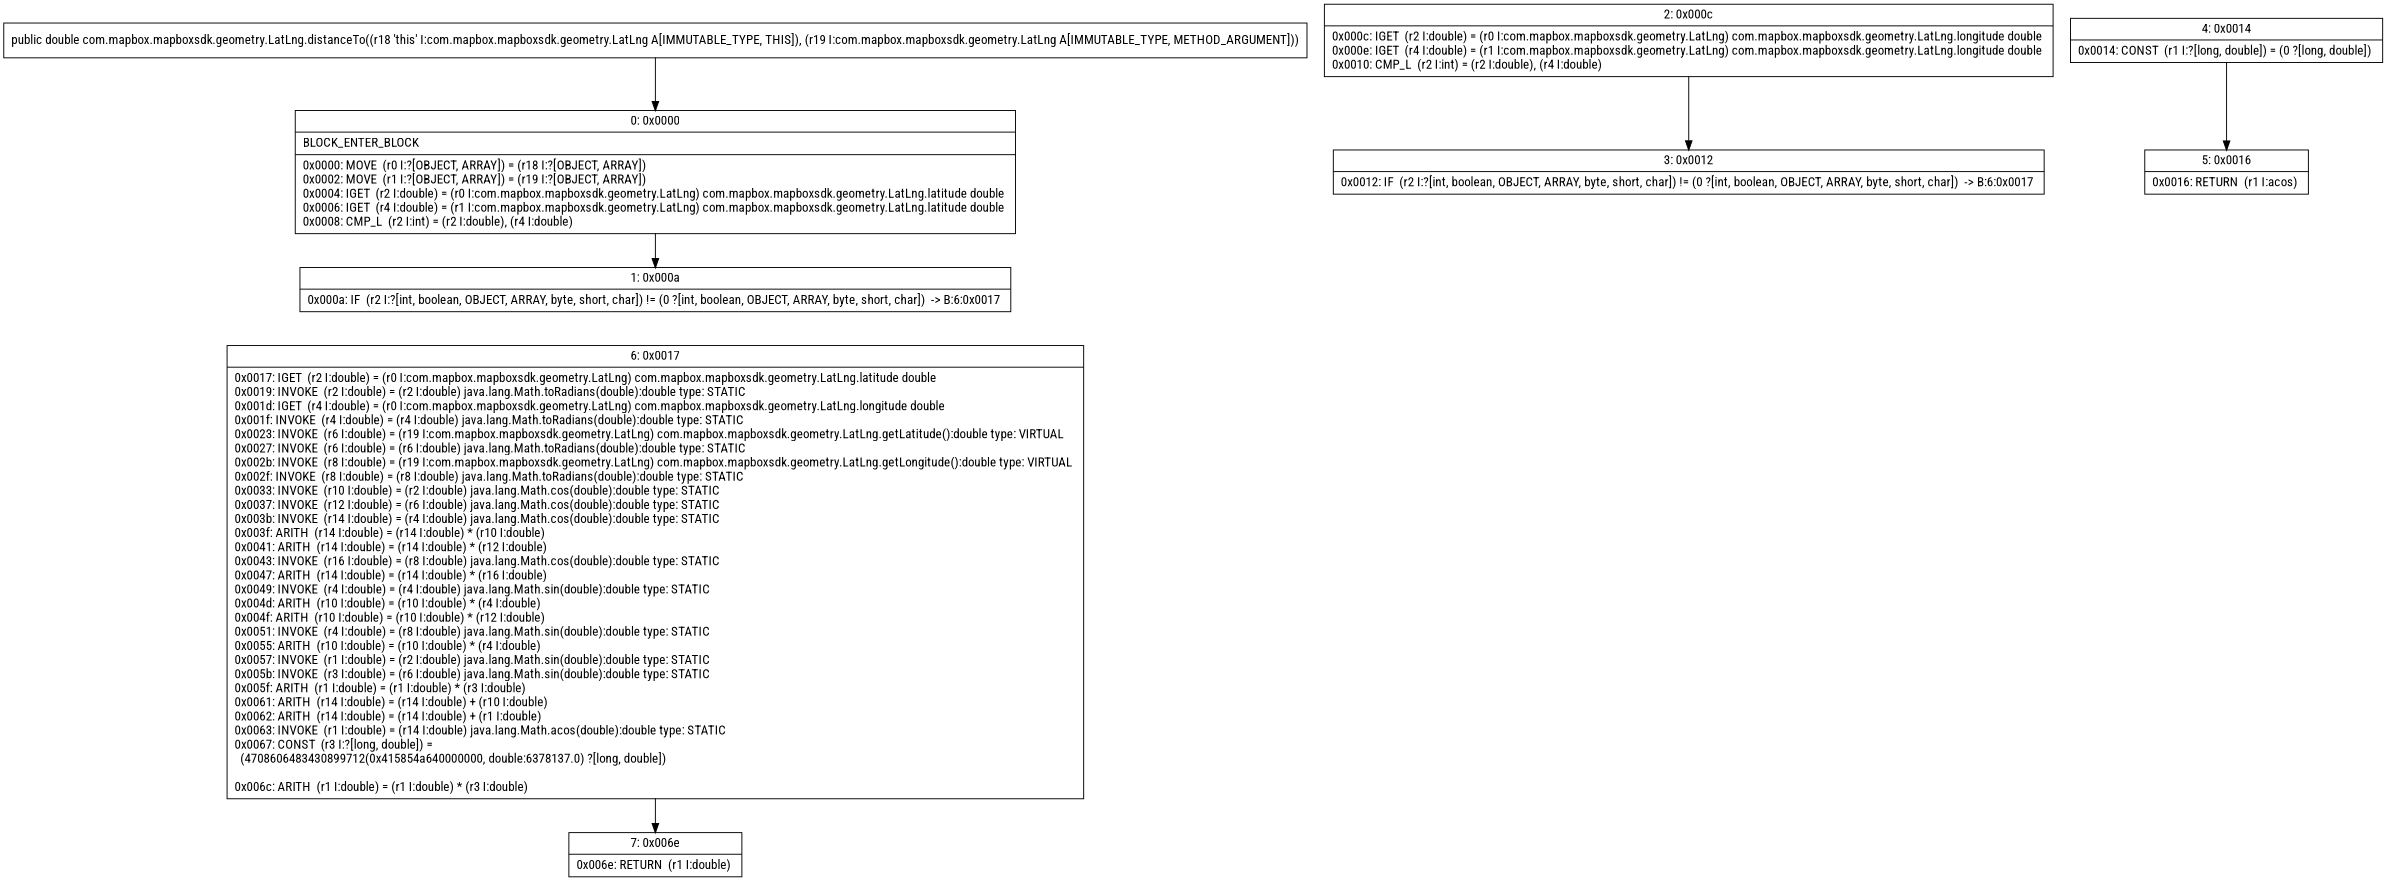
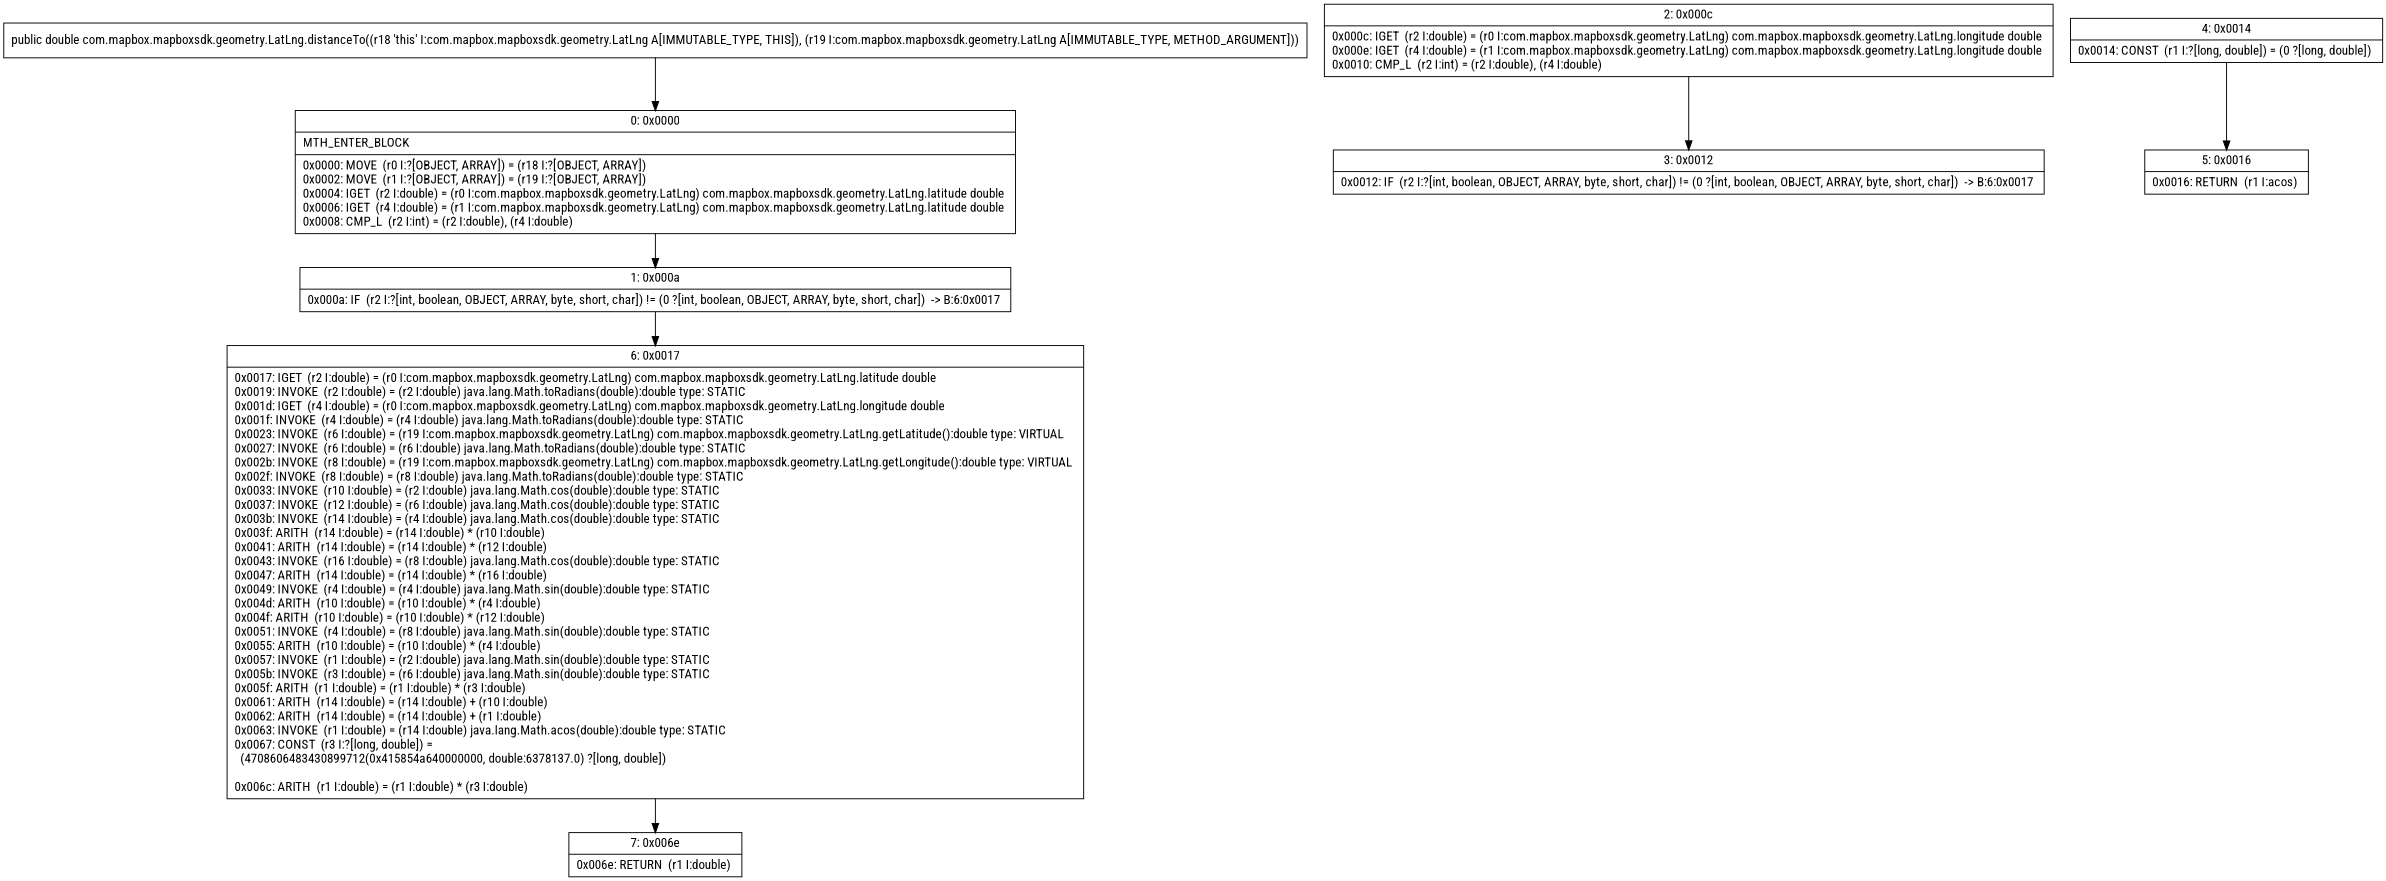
(361, 143) -> (356, 143)
none -> (655, 324)
